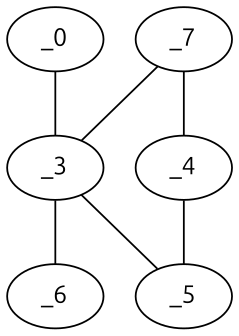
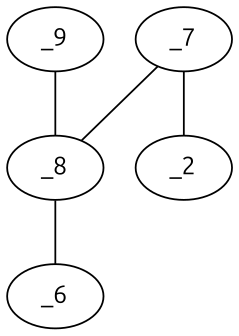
(55, 39) -> (55, 39)
(55, 168) -> (55, 168)
(184, 168) -> (184, 168)
(184, 296) -> none
